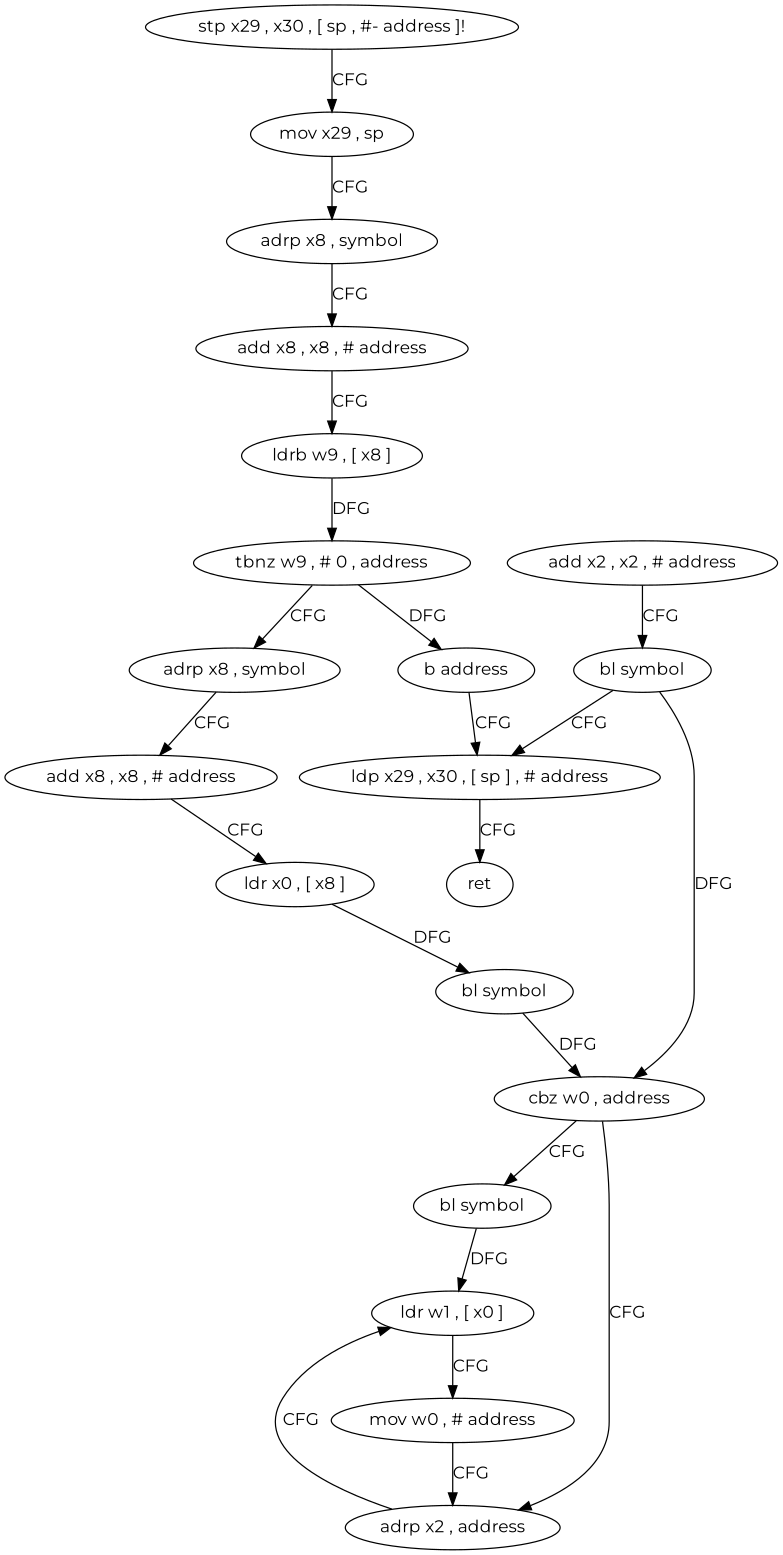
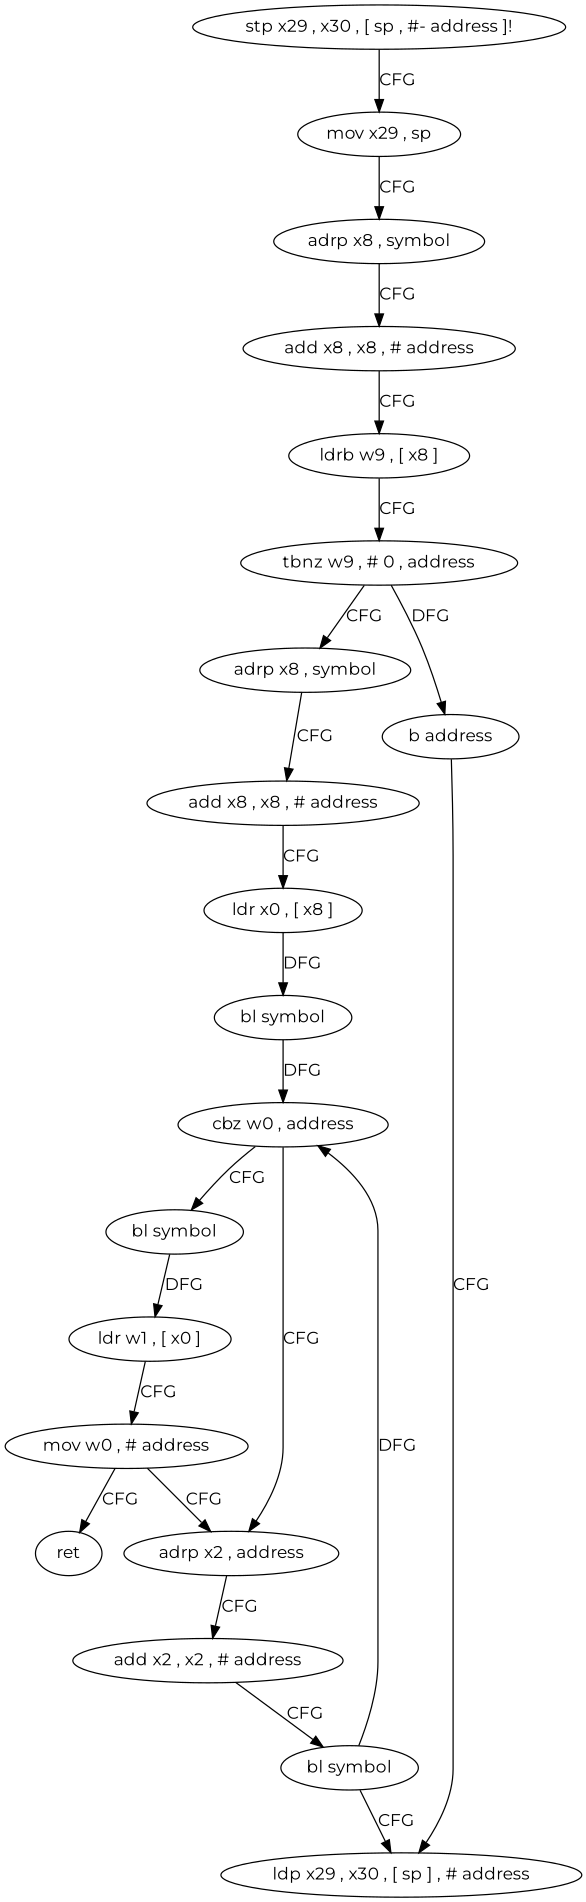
(351, 509) -> (398, 509)
(480, 825) -> (100, 1495)
(277, 1426) -> (221, 1601)
